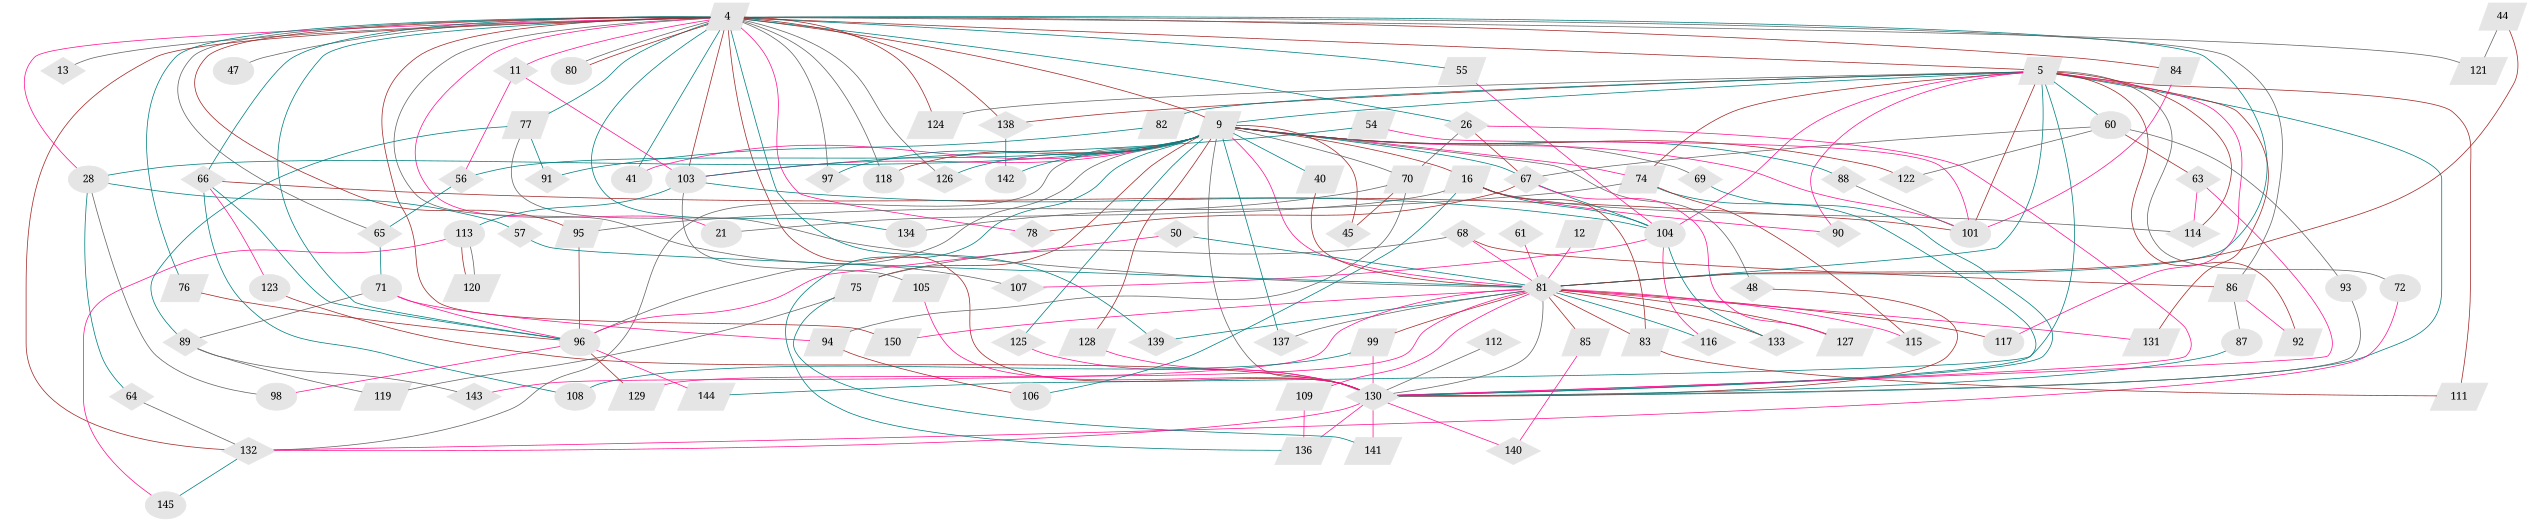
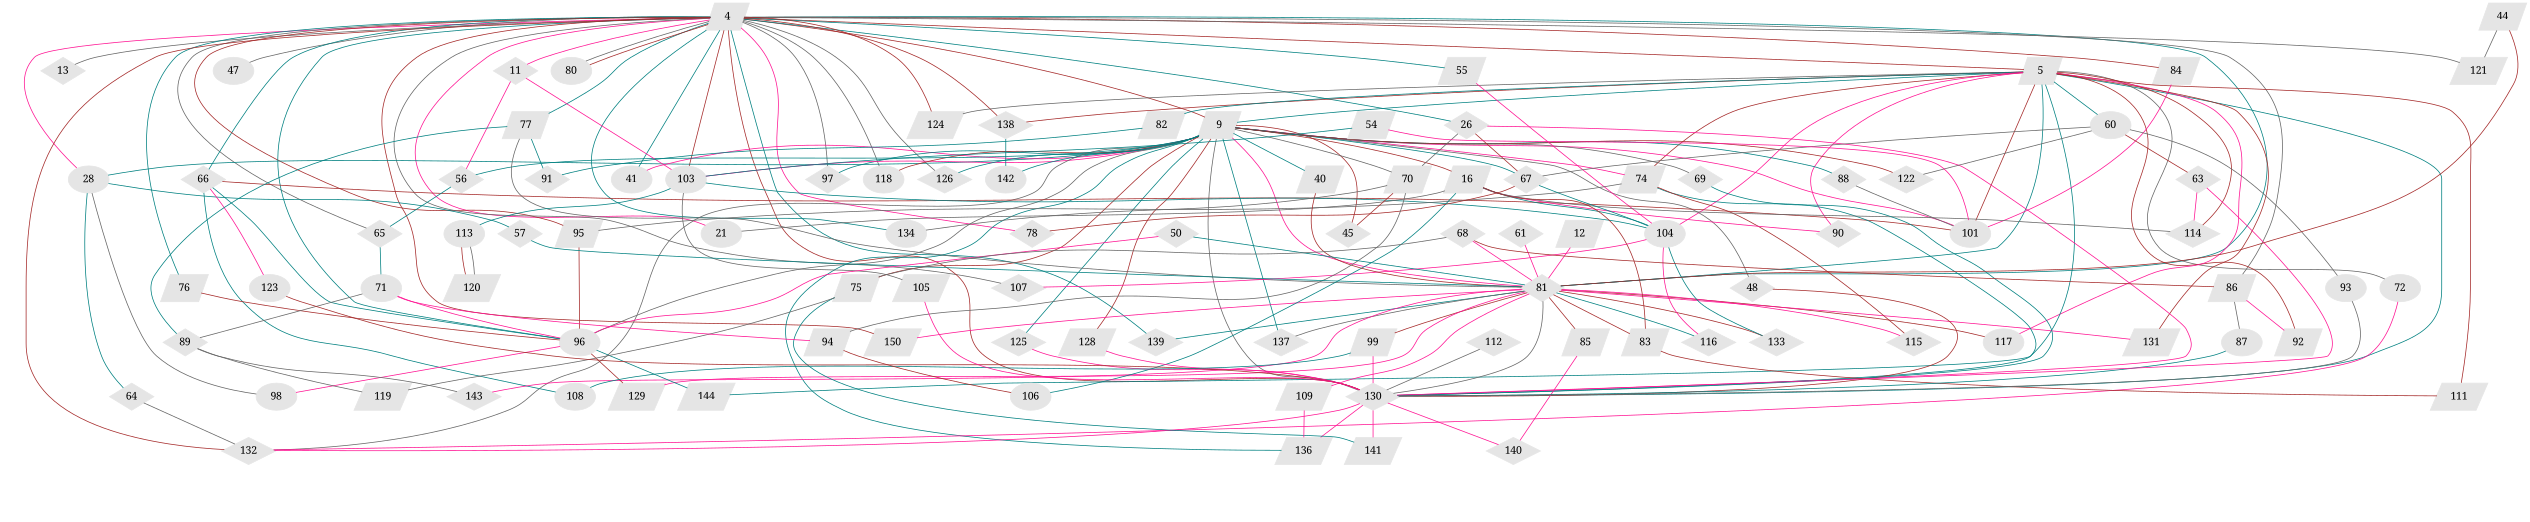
(1845, 342) -> none
(642, 369) -> (642, 369)
(166, 505) -> none
